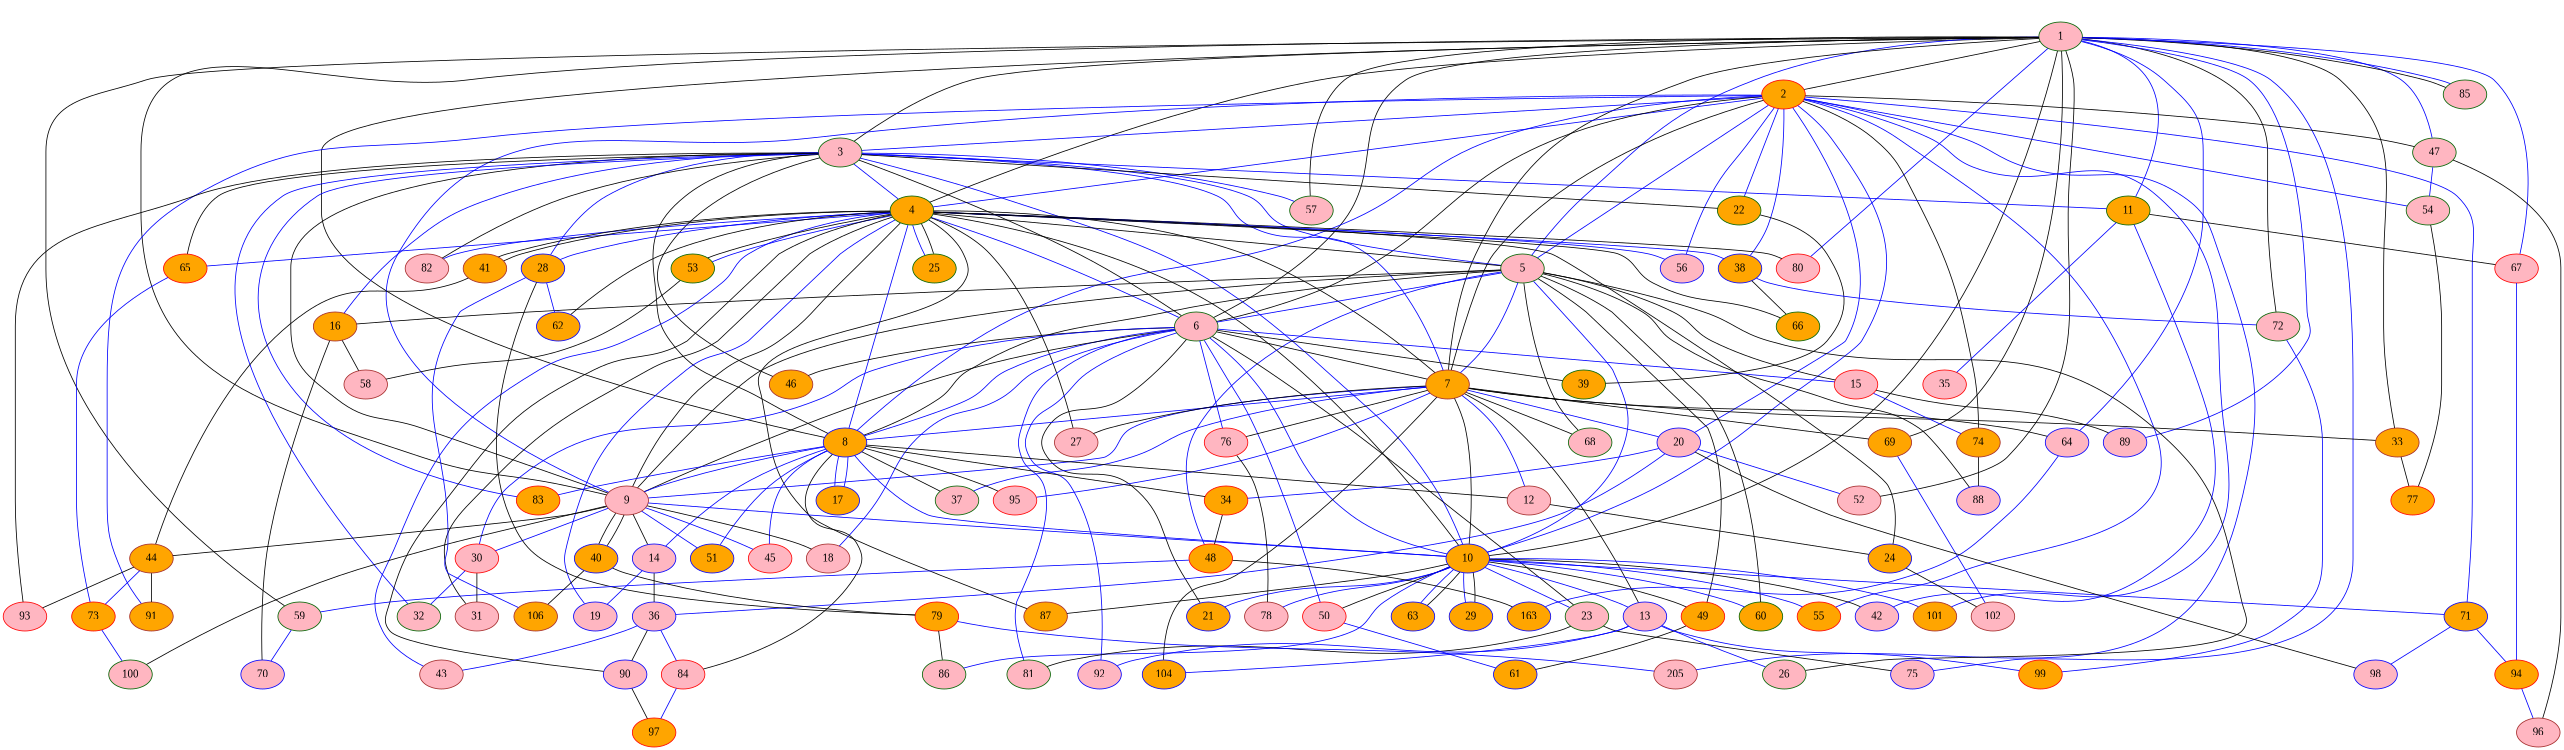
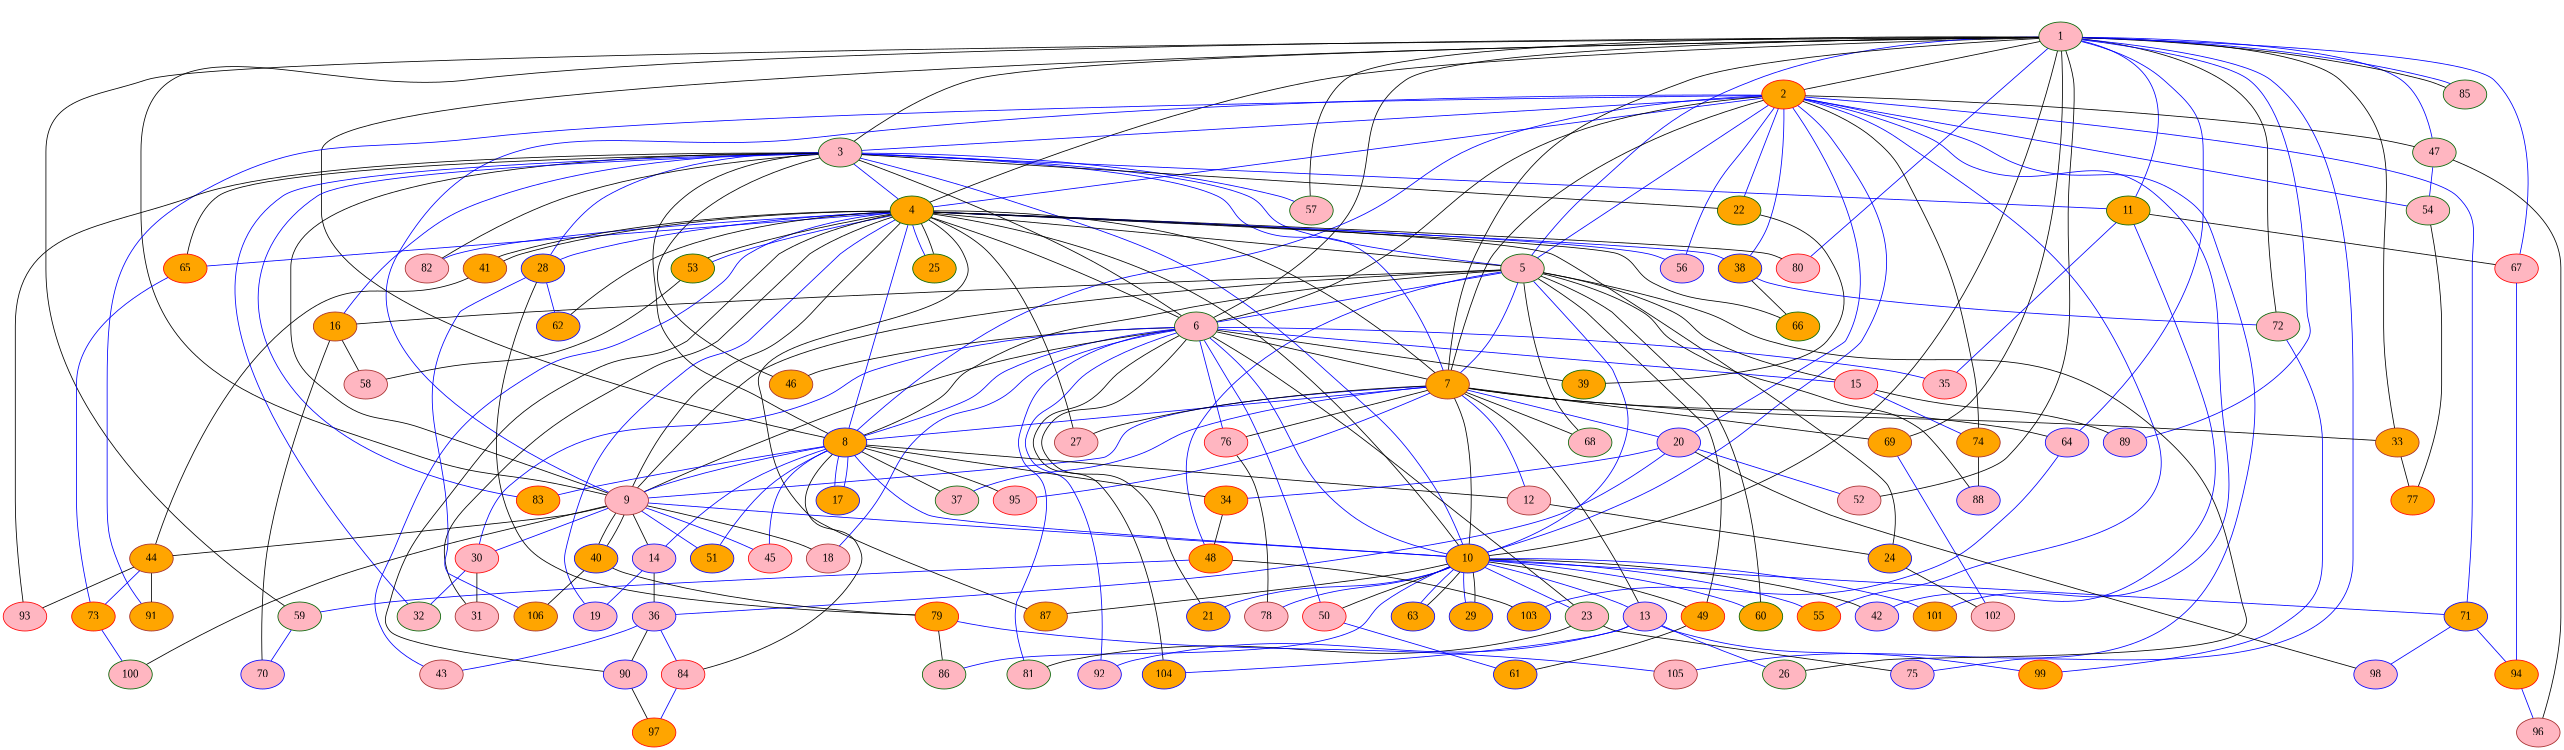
(1057, 263) -> (1057, 263)
none -> (1573, 340)
(1302, 526) -> (1035, 452)
(1529, 616) -> (1529, 616)
(1676, 674) -> (1676, 674)
